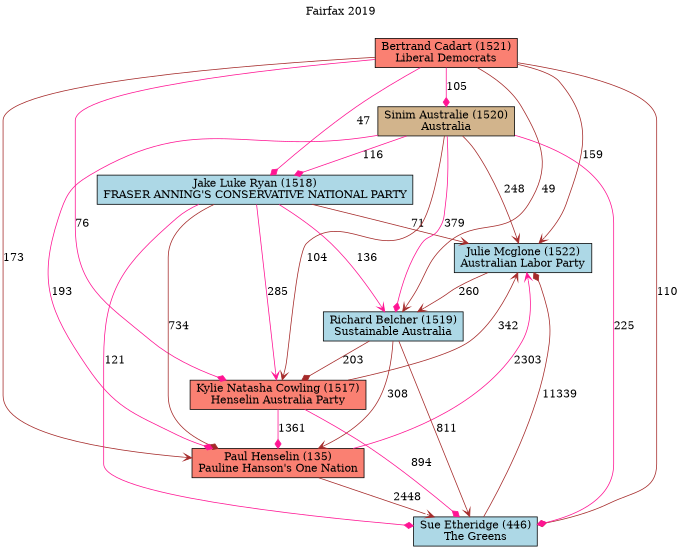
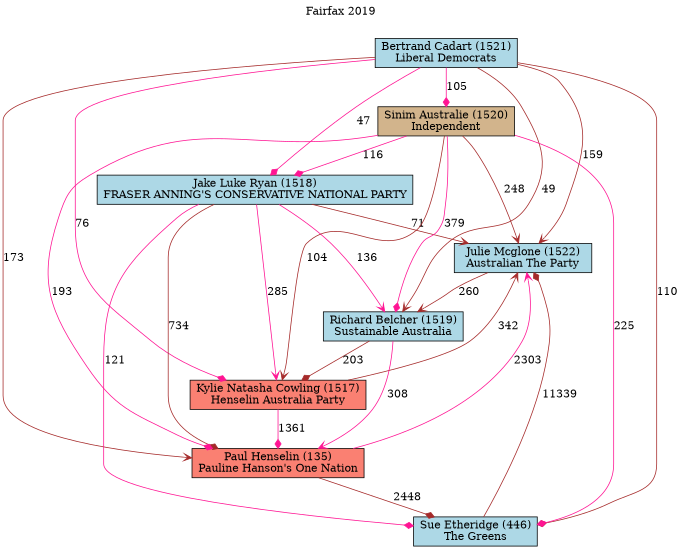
(446, 53) -> (446, 53)
(446, 121) -> (446, 121)
(523, 258) -> (523, 258)
(376, 404) -> (376, 404)
(433, 425) -> none
(381, 456) -> none
(372, 496) -> (372, 496)
